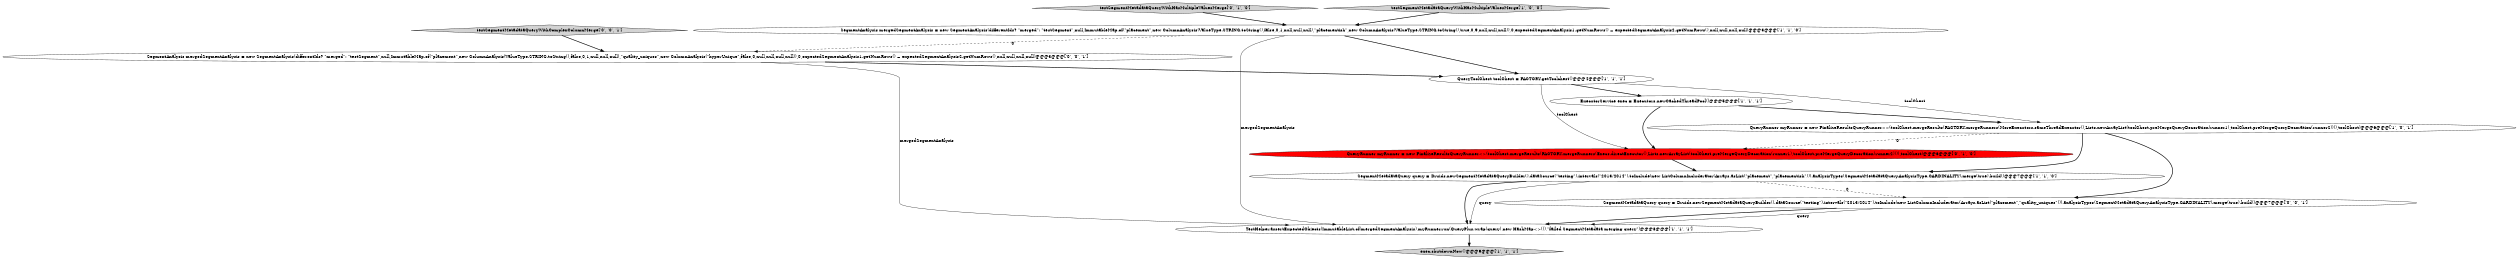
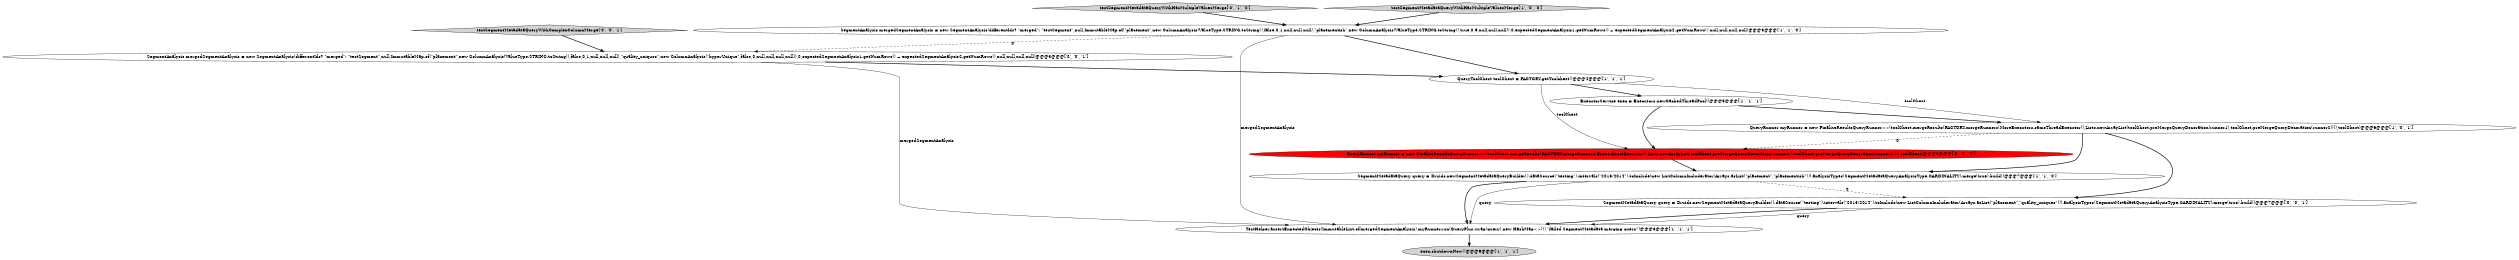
(1469, 252) -> (1469, 252)
